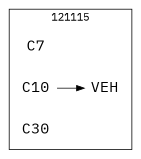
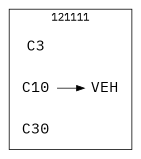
(71, 18) -> (71, 18)
(36, 47) -> (36, 47)
